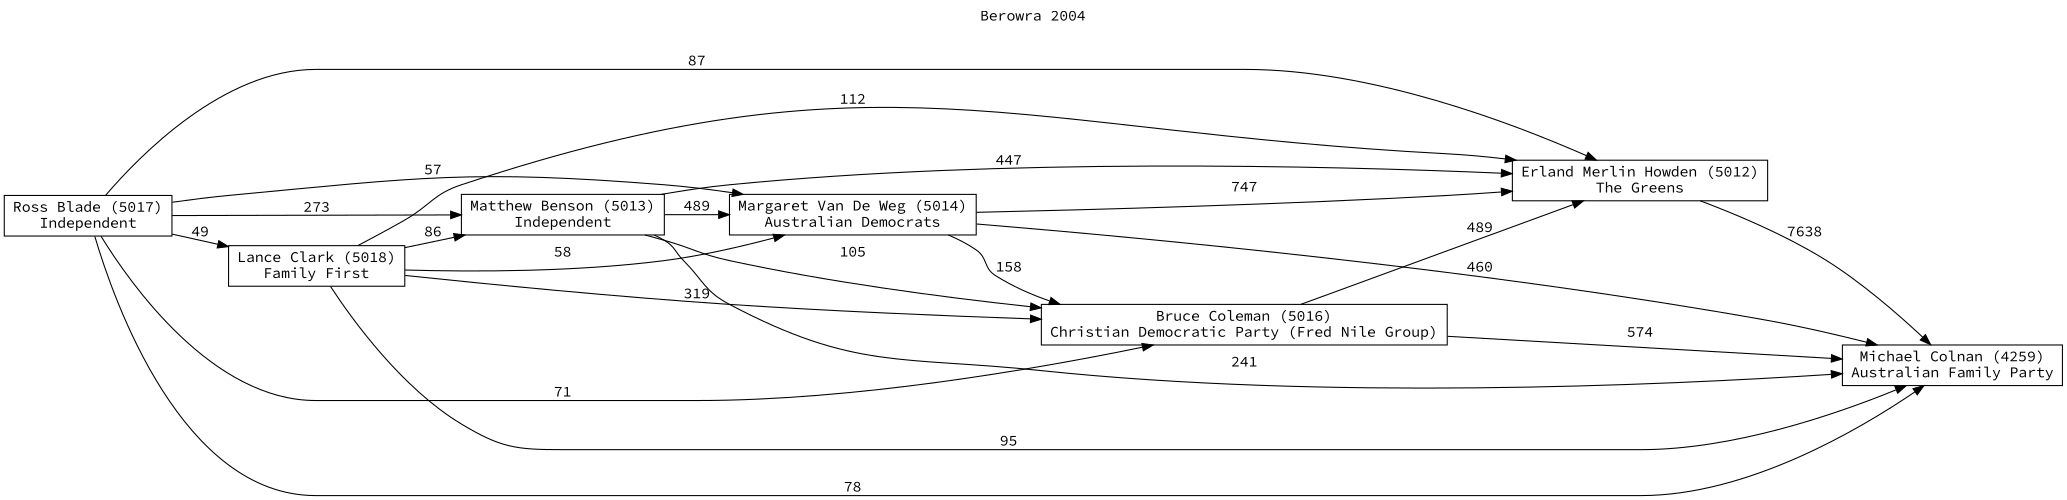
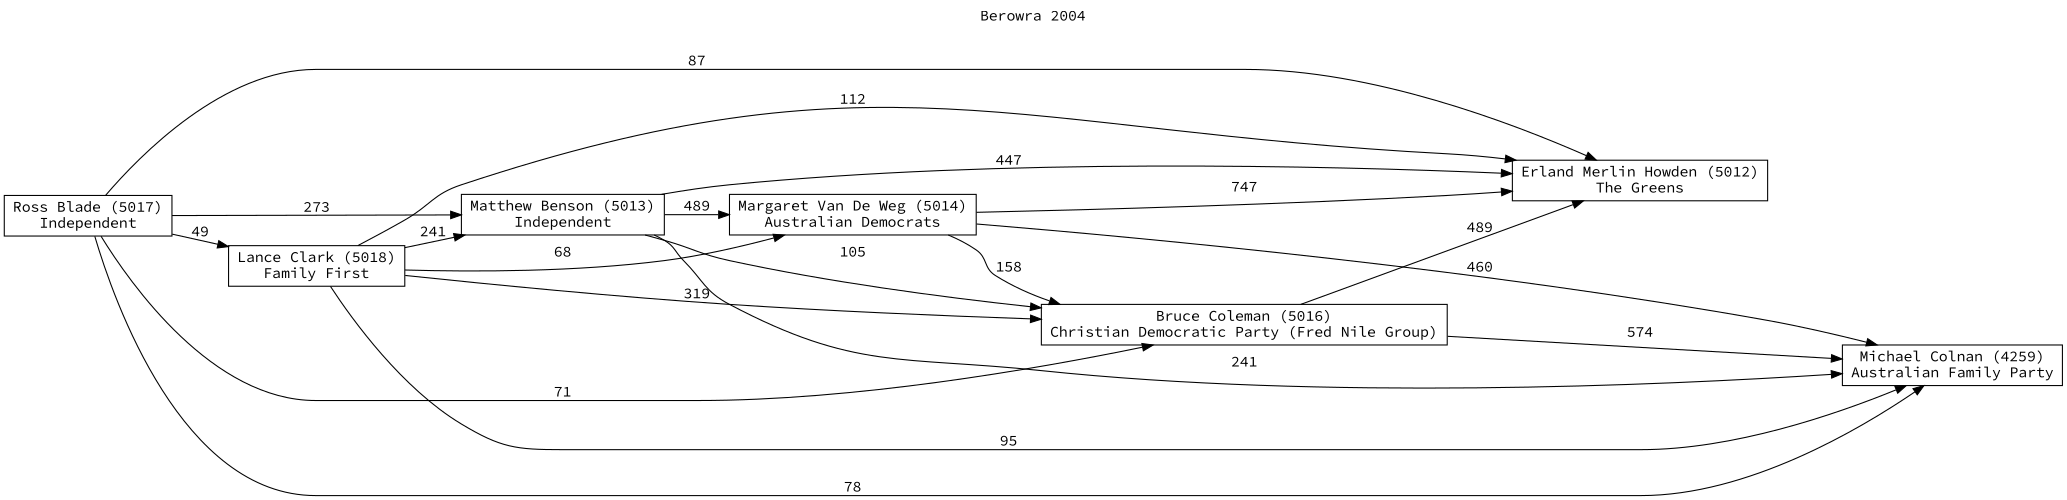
(452, 177) -> none
(433, 232) -> (433, 232)
(563, 253) -> (563, 253)
(1819, 256) -> none
